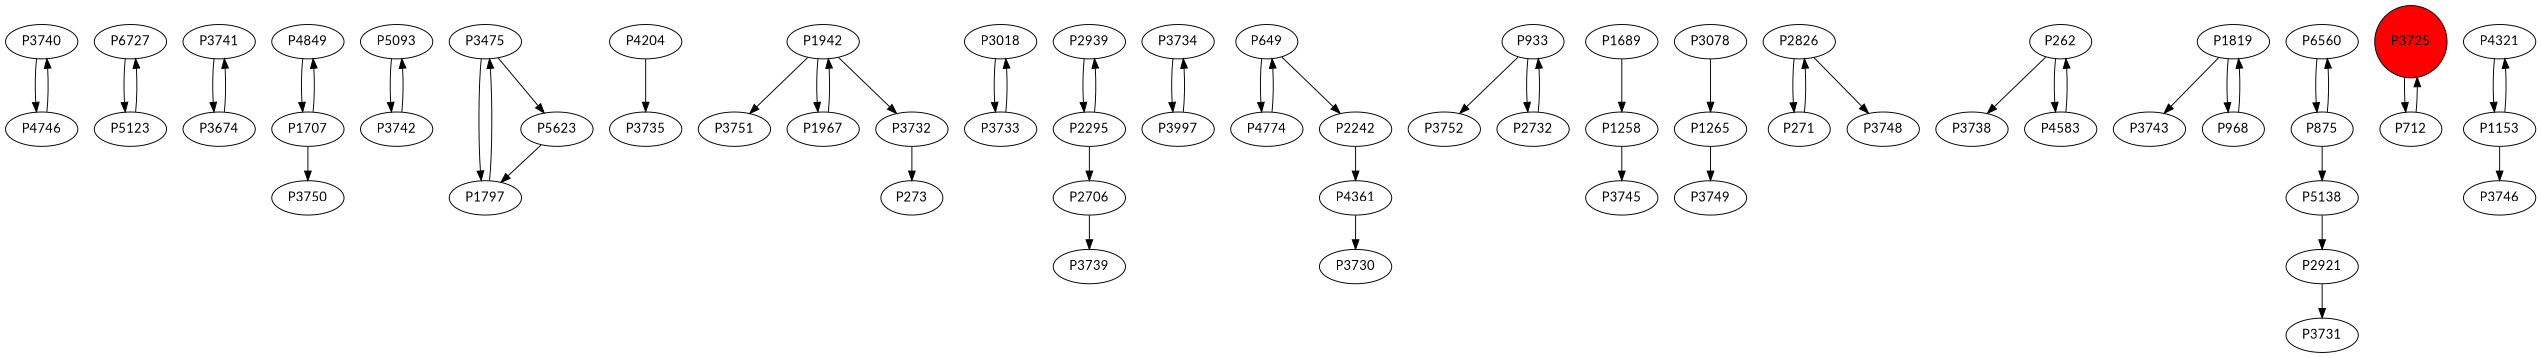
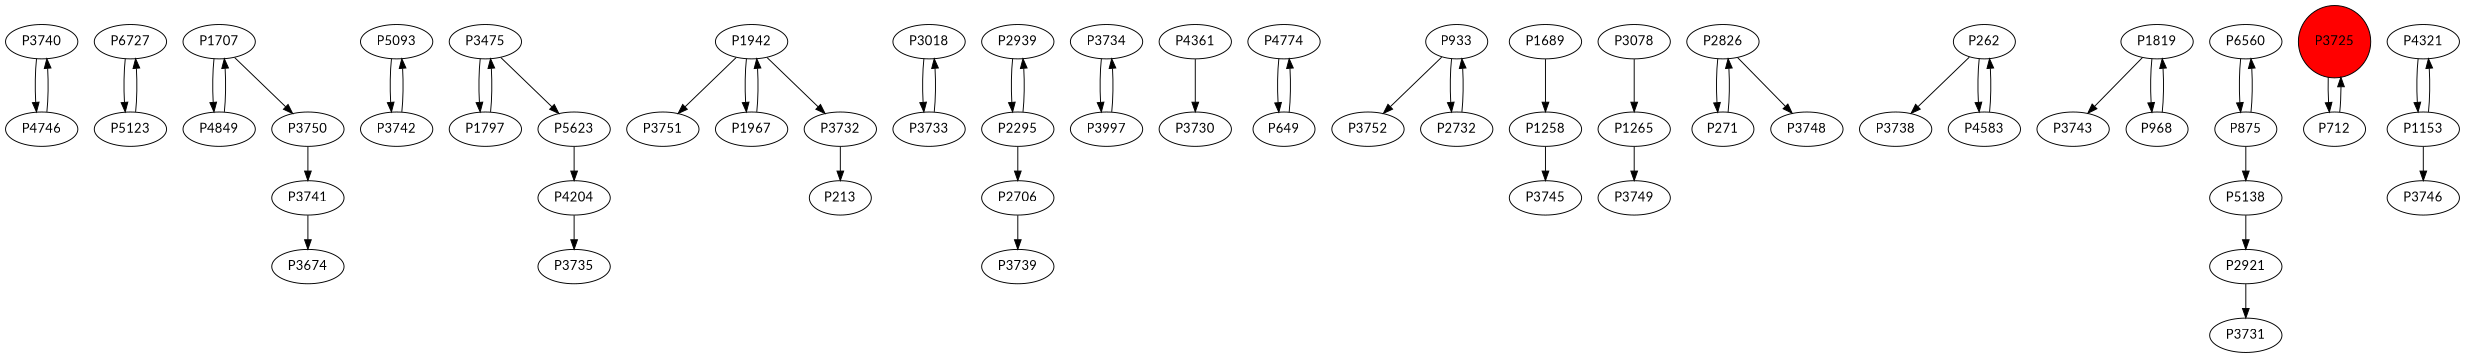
(226, 90) -> (308, 159)
(1356, 129) -> none
(525, 160) -> (574, 159)
(912, 198) -> (840, 198)
